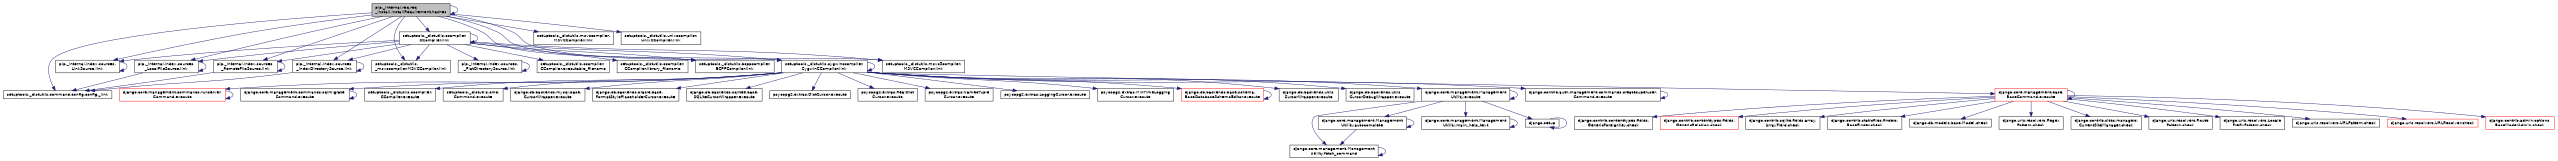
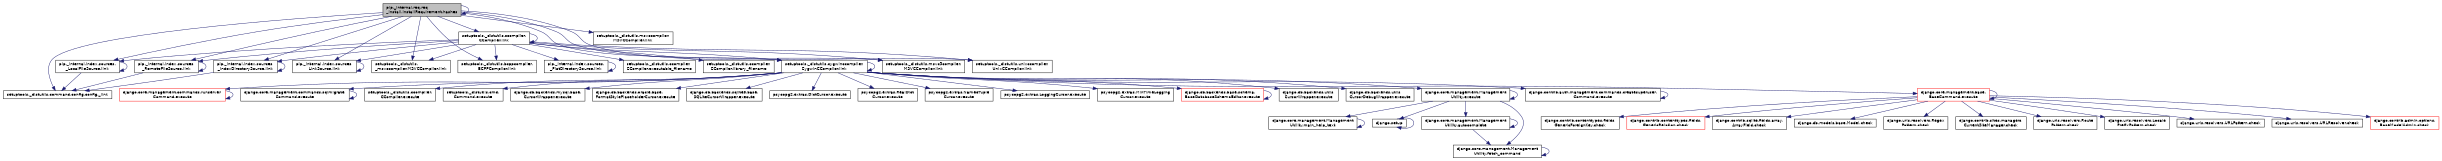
none -> (771, 50)
(1865, 123) -> none
(2433, 123) -> (2317, 123)
